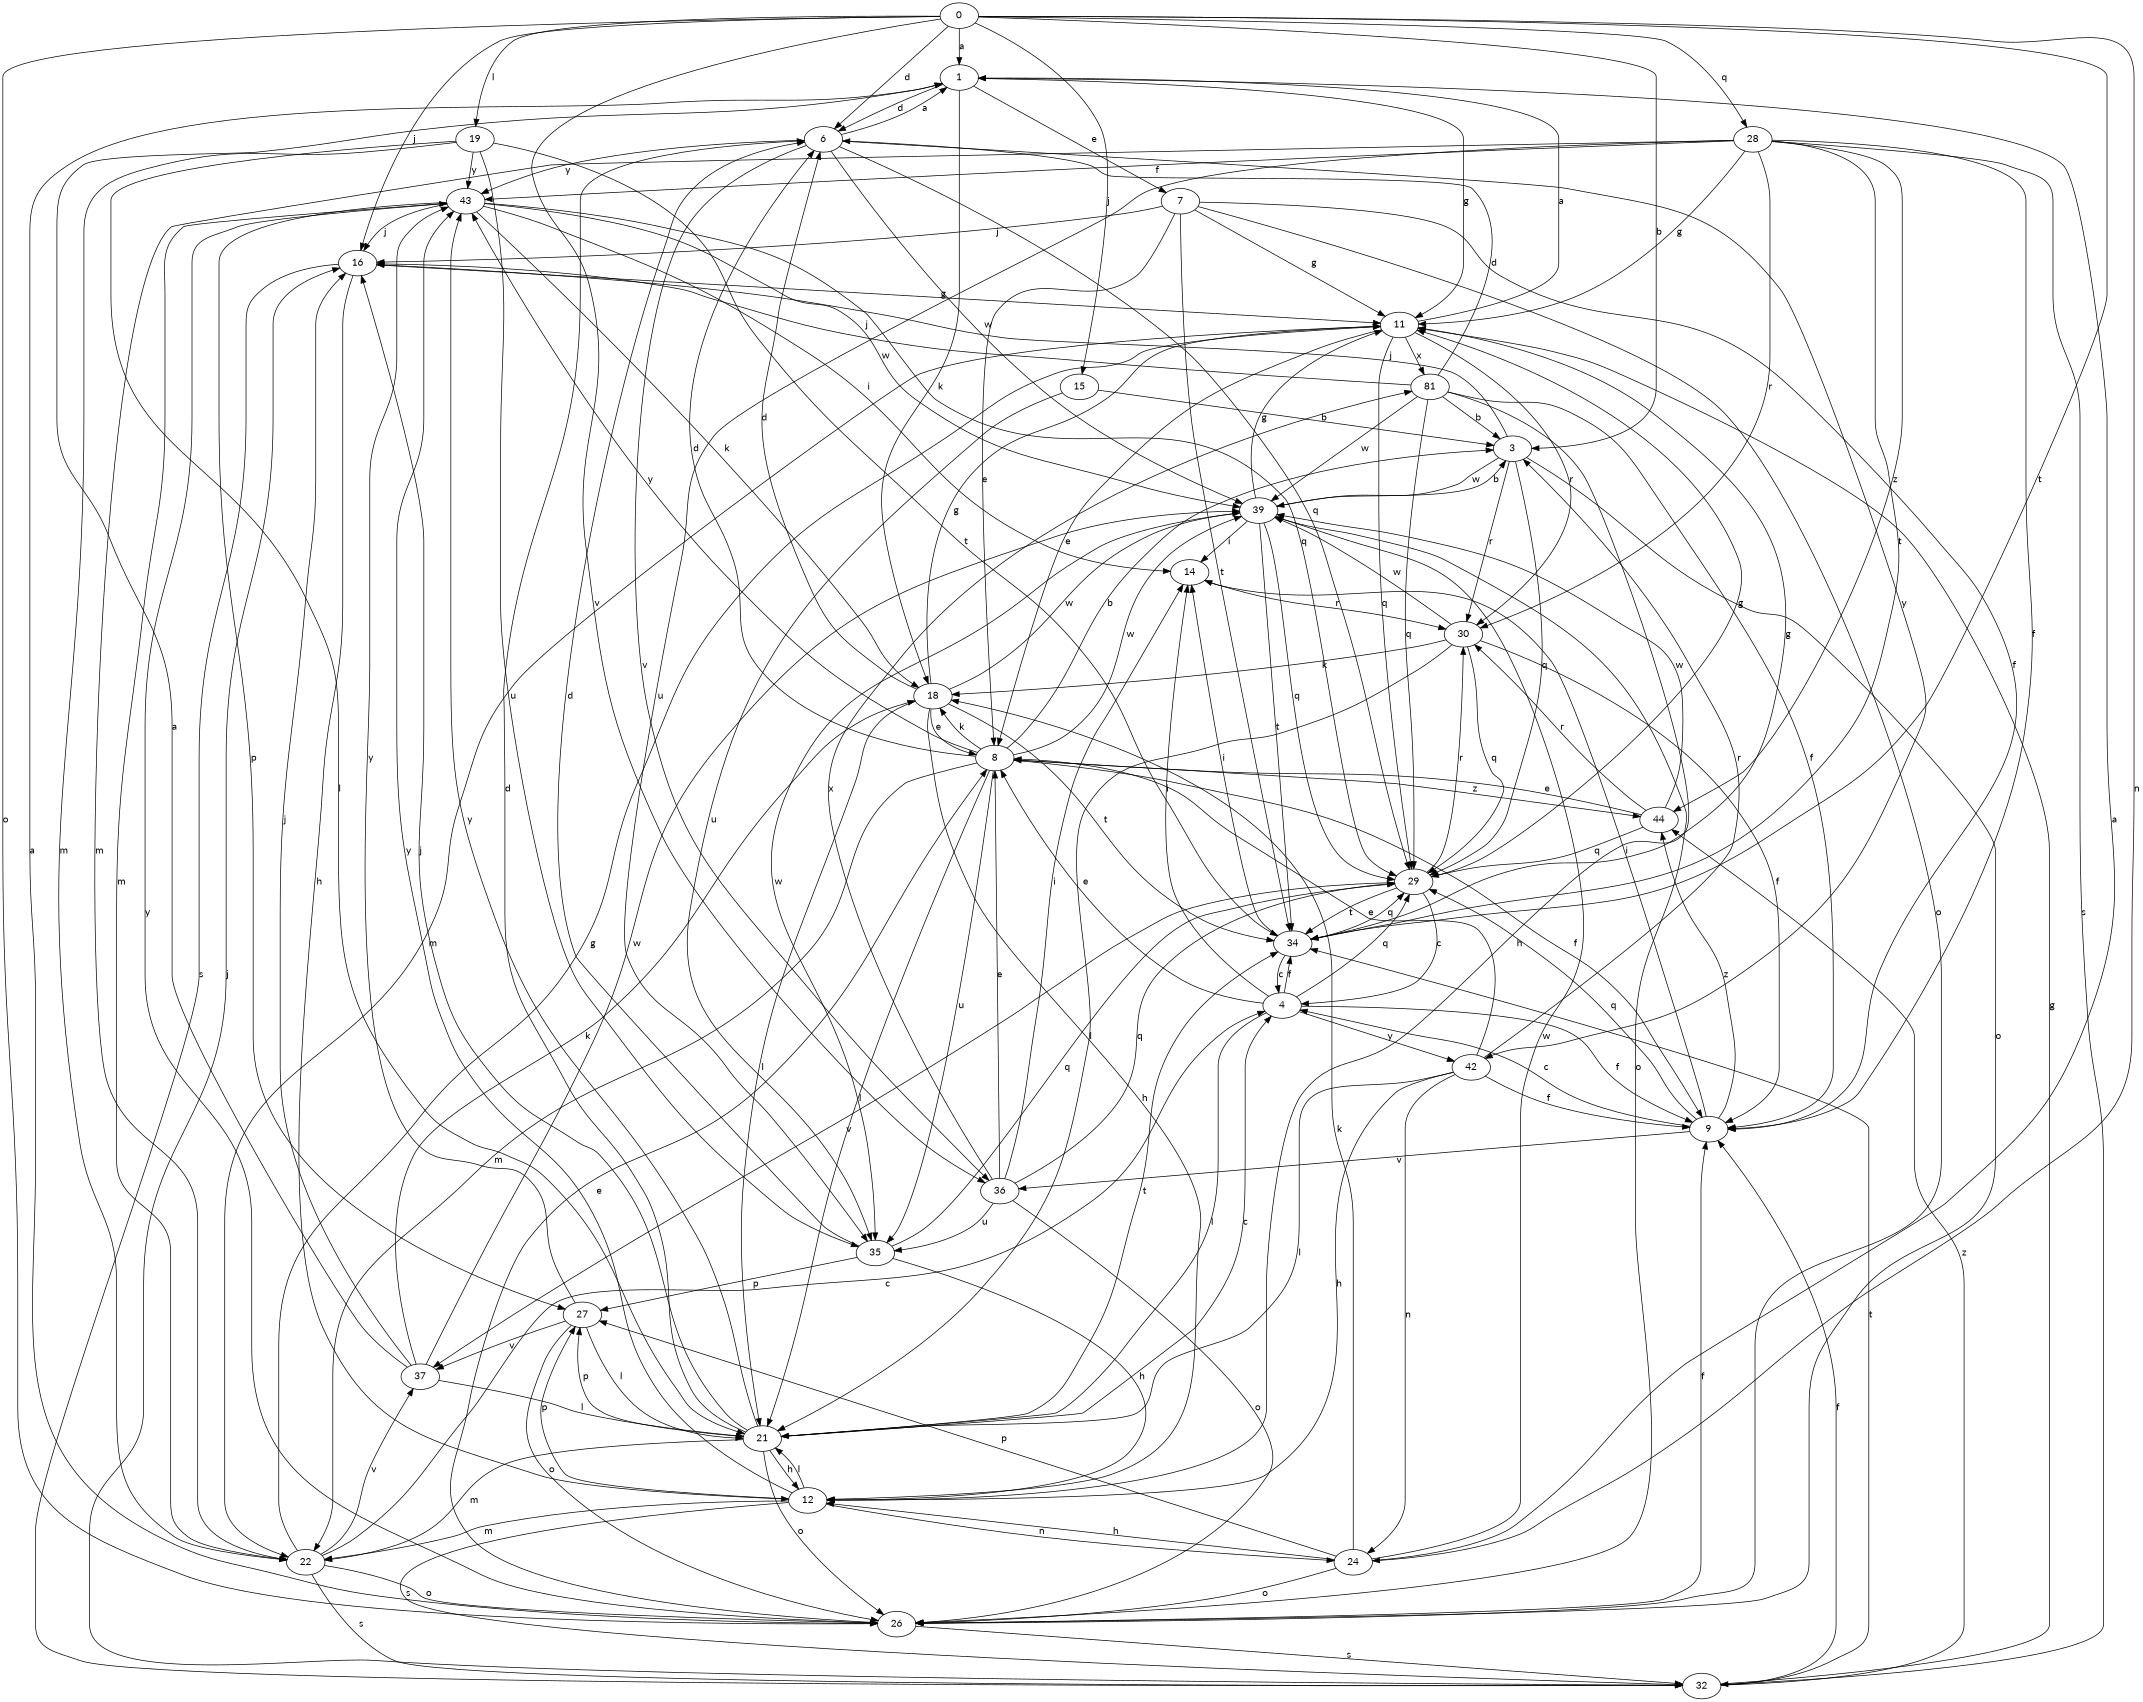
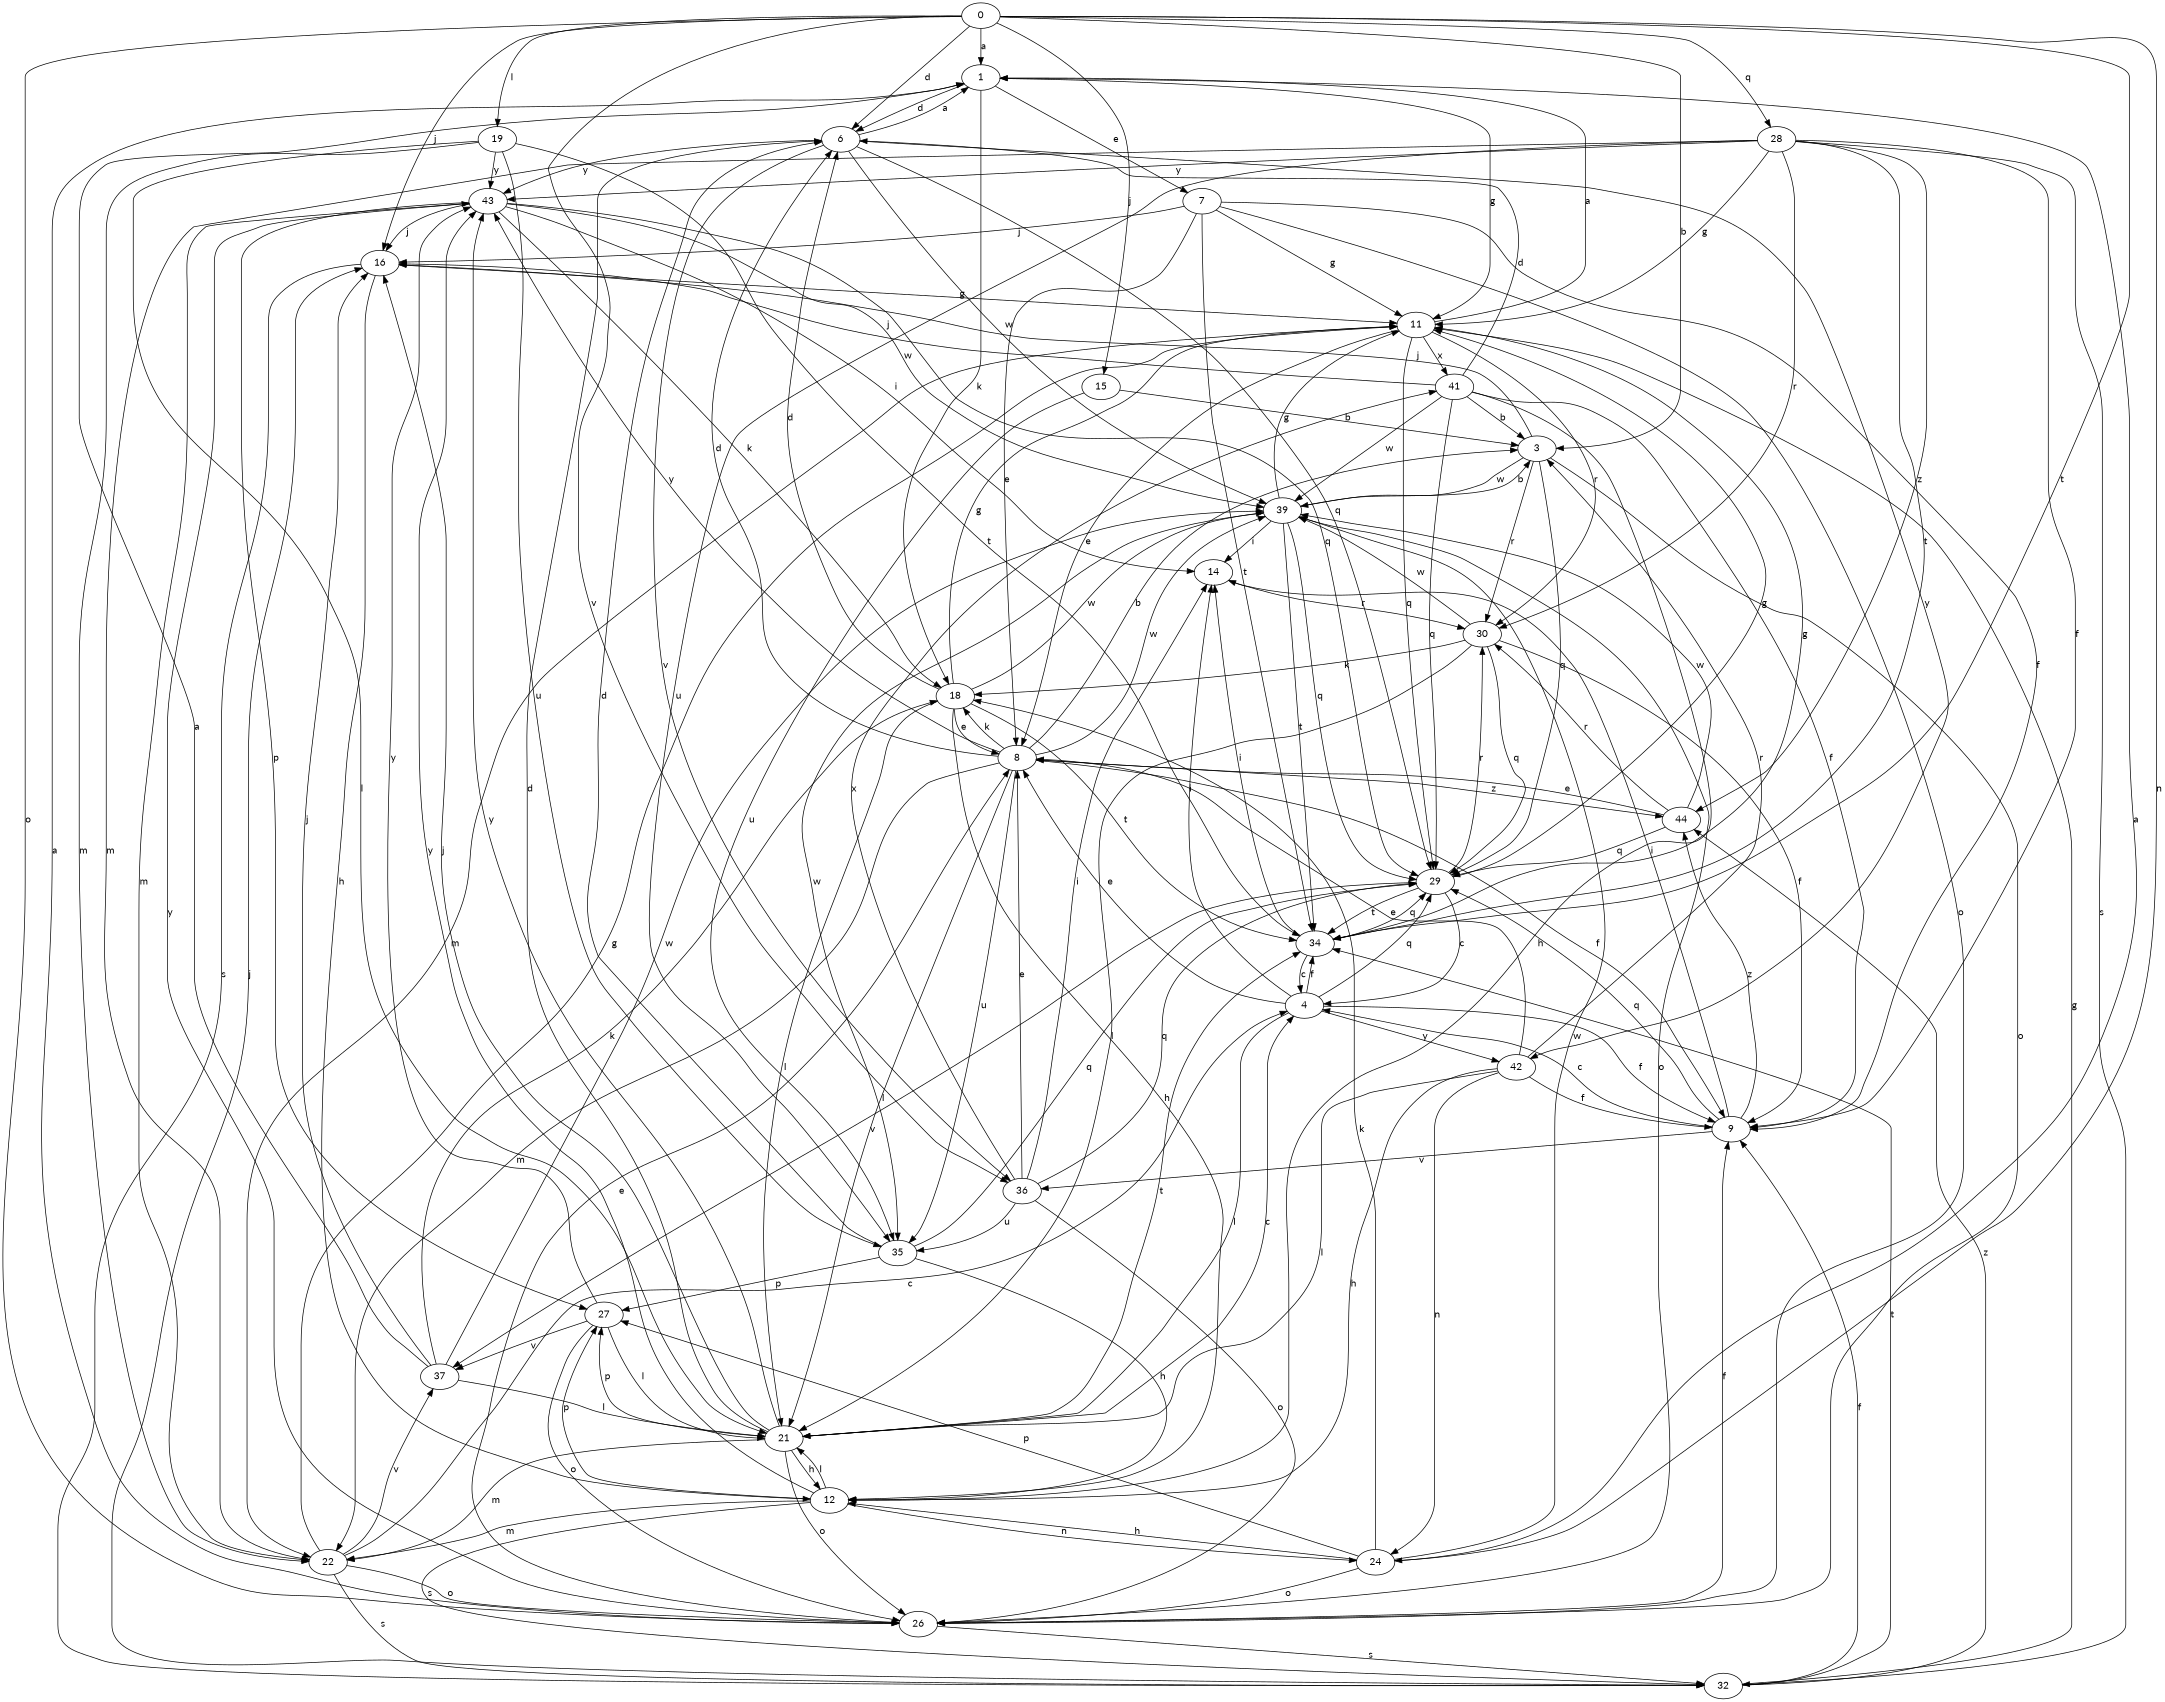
(1158, 170) -> (1179, 170)
(1430, 387) -> (1455, 387)
